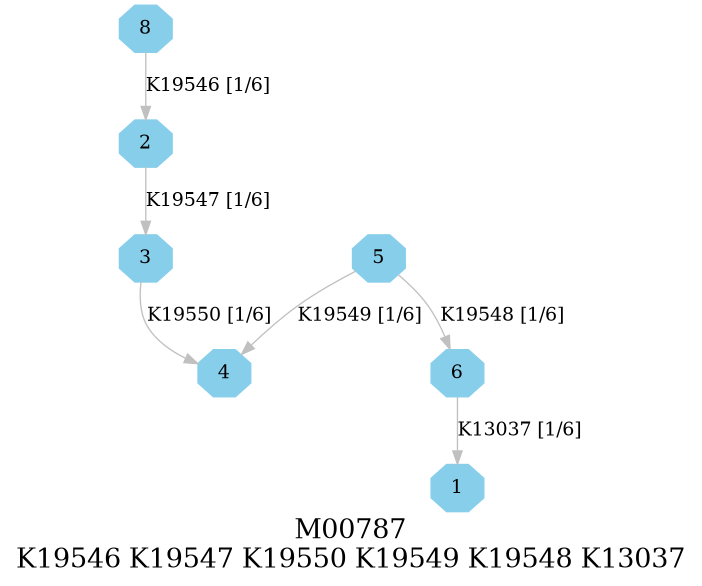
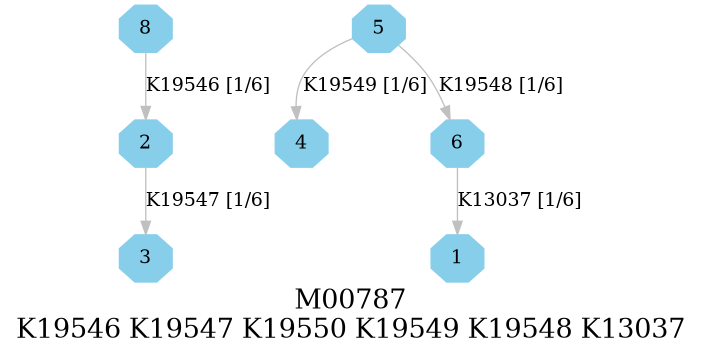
(149, 328) -> none
